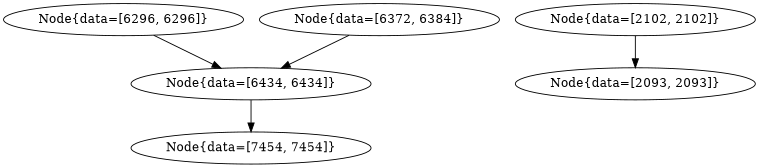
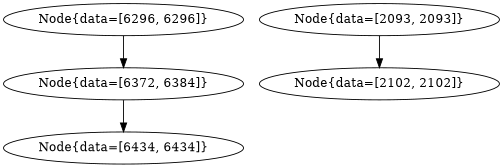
(635, 47) -> (379, 47)
(183, 50) -> (124, 47)
(251, 148) -> none
